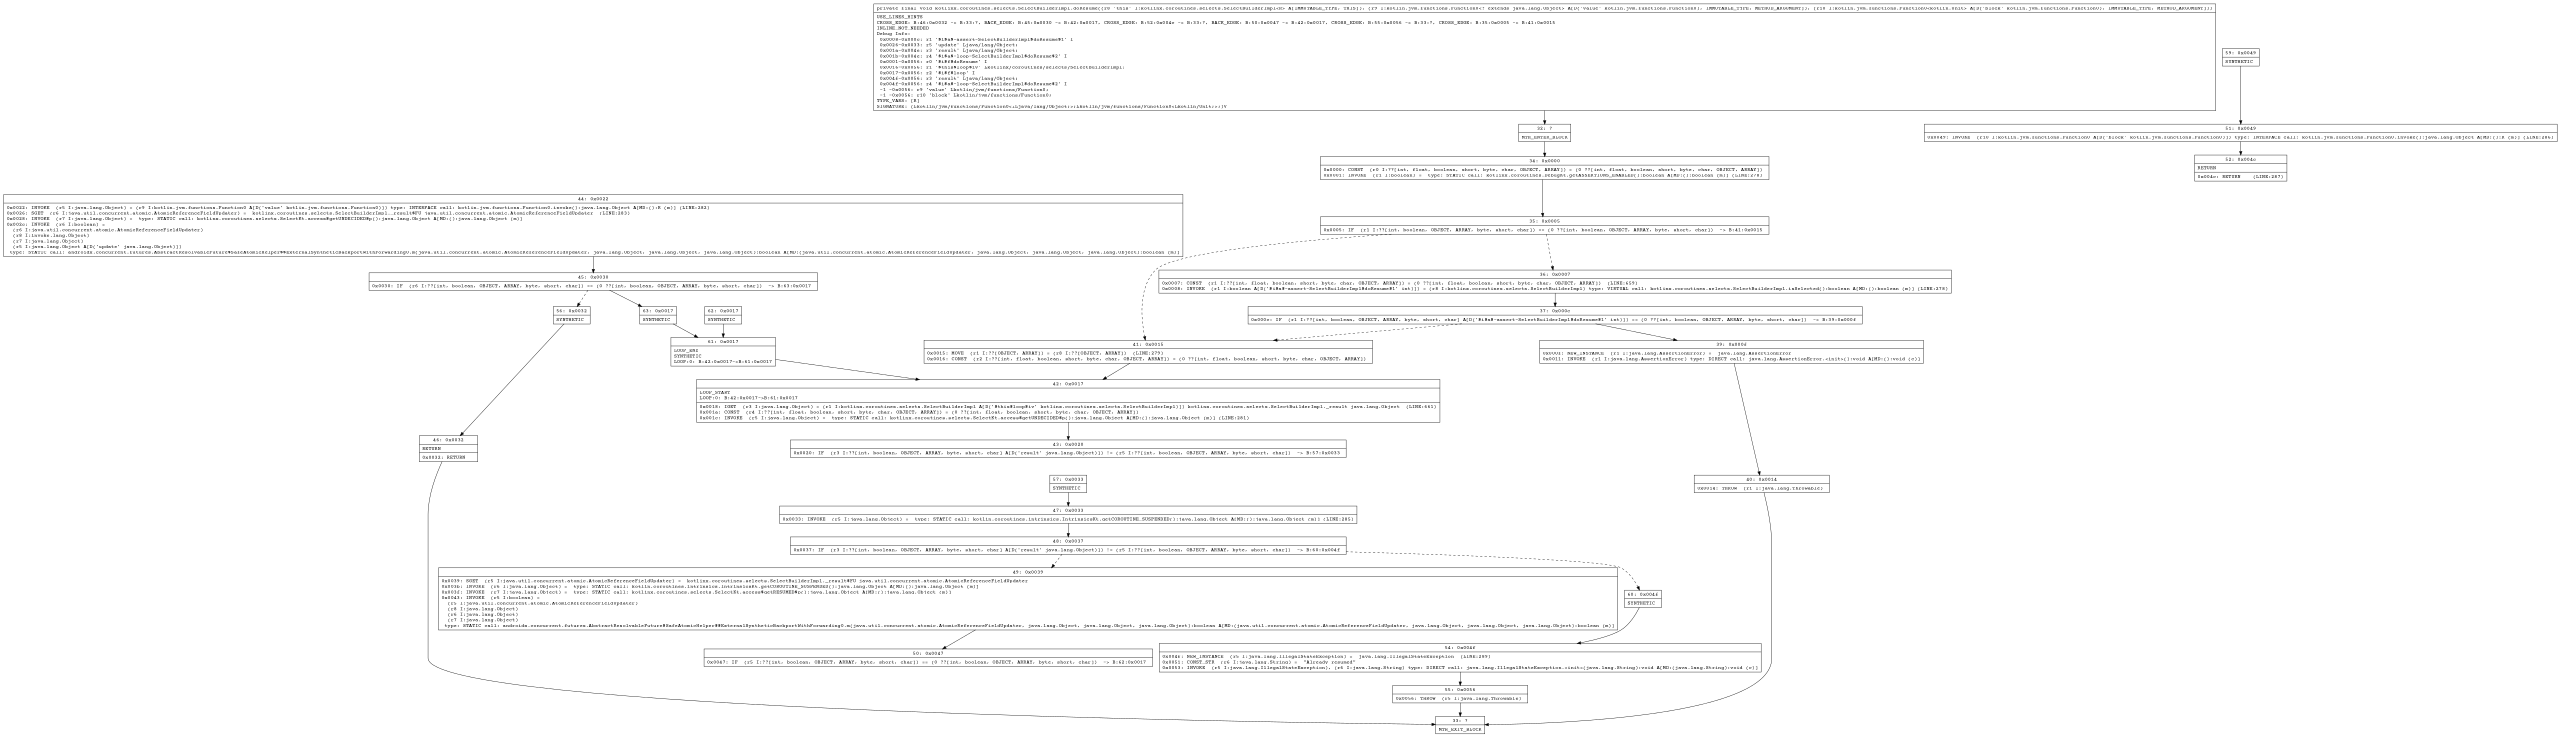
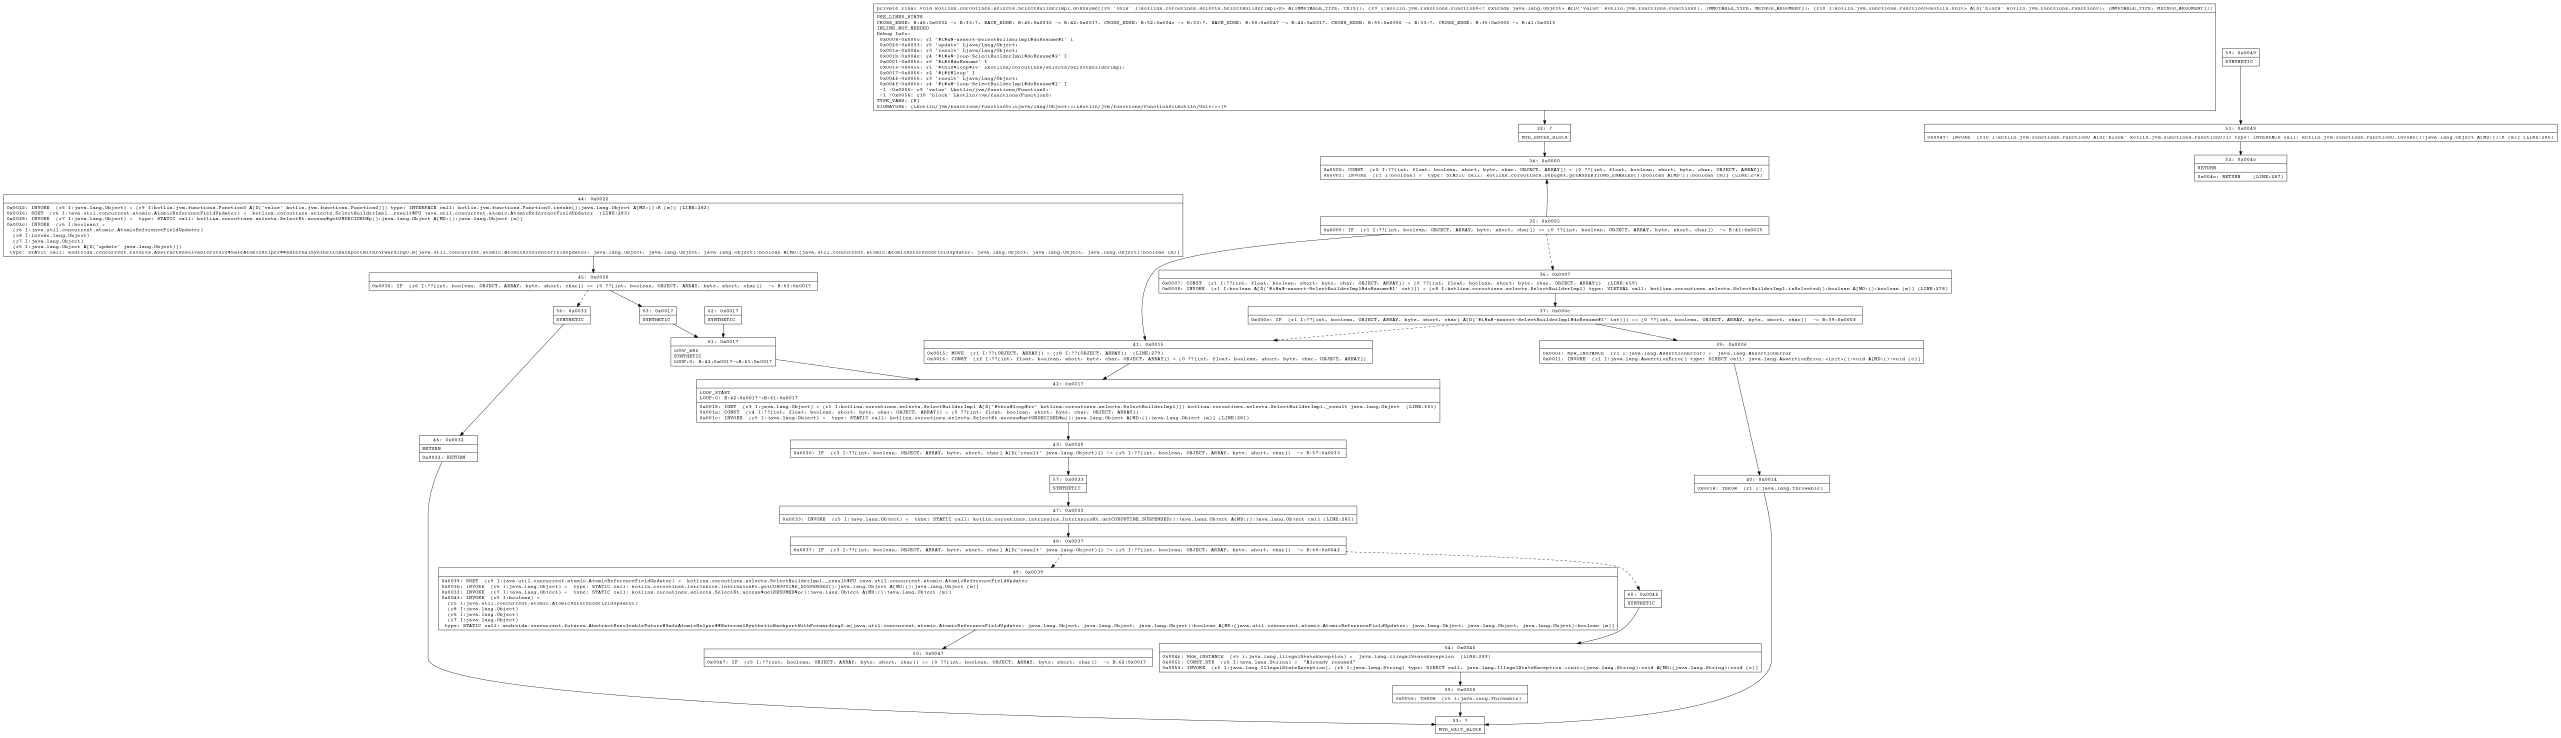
(1542, 196) -> (1547, 200)
(1237, 249) -> (1237, 249)
none -> (1068, 464)
